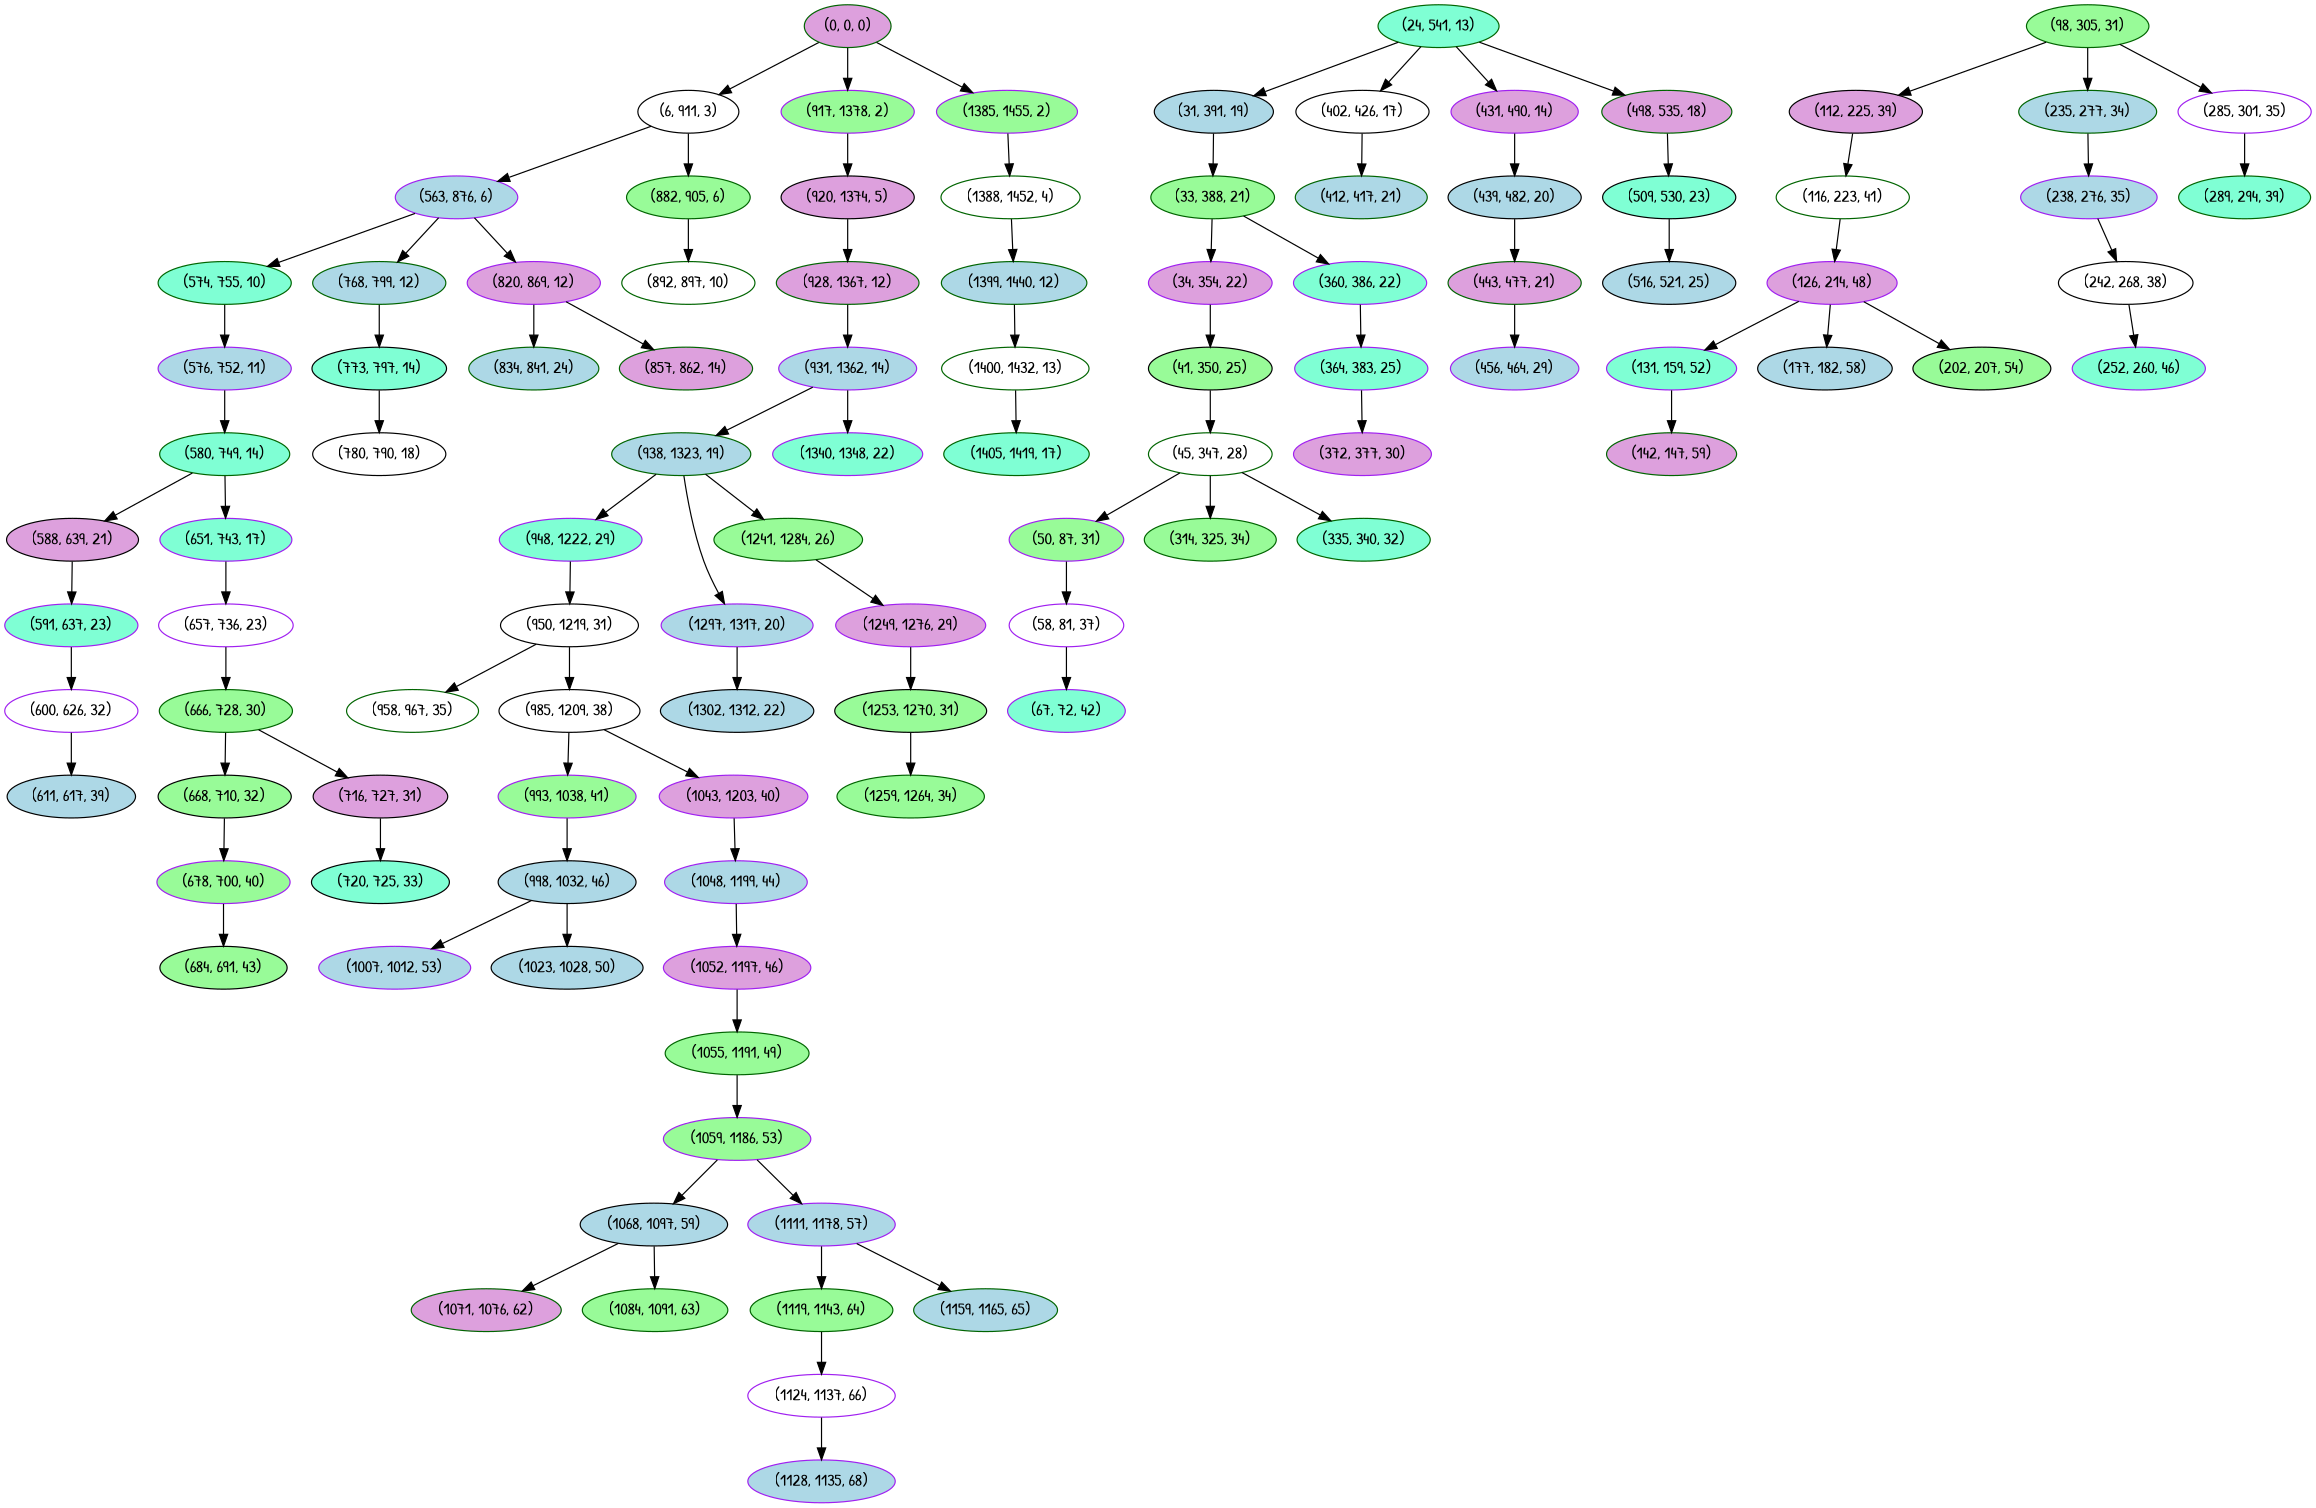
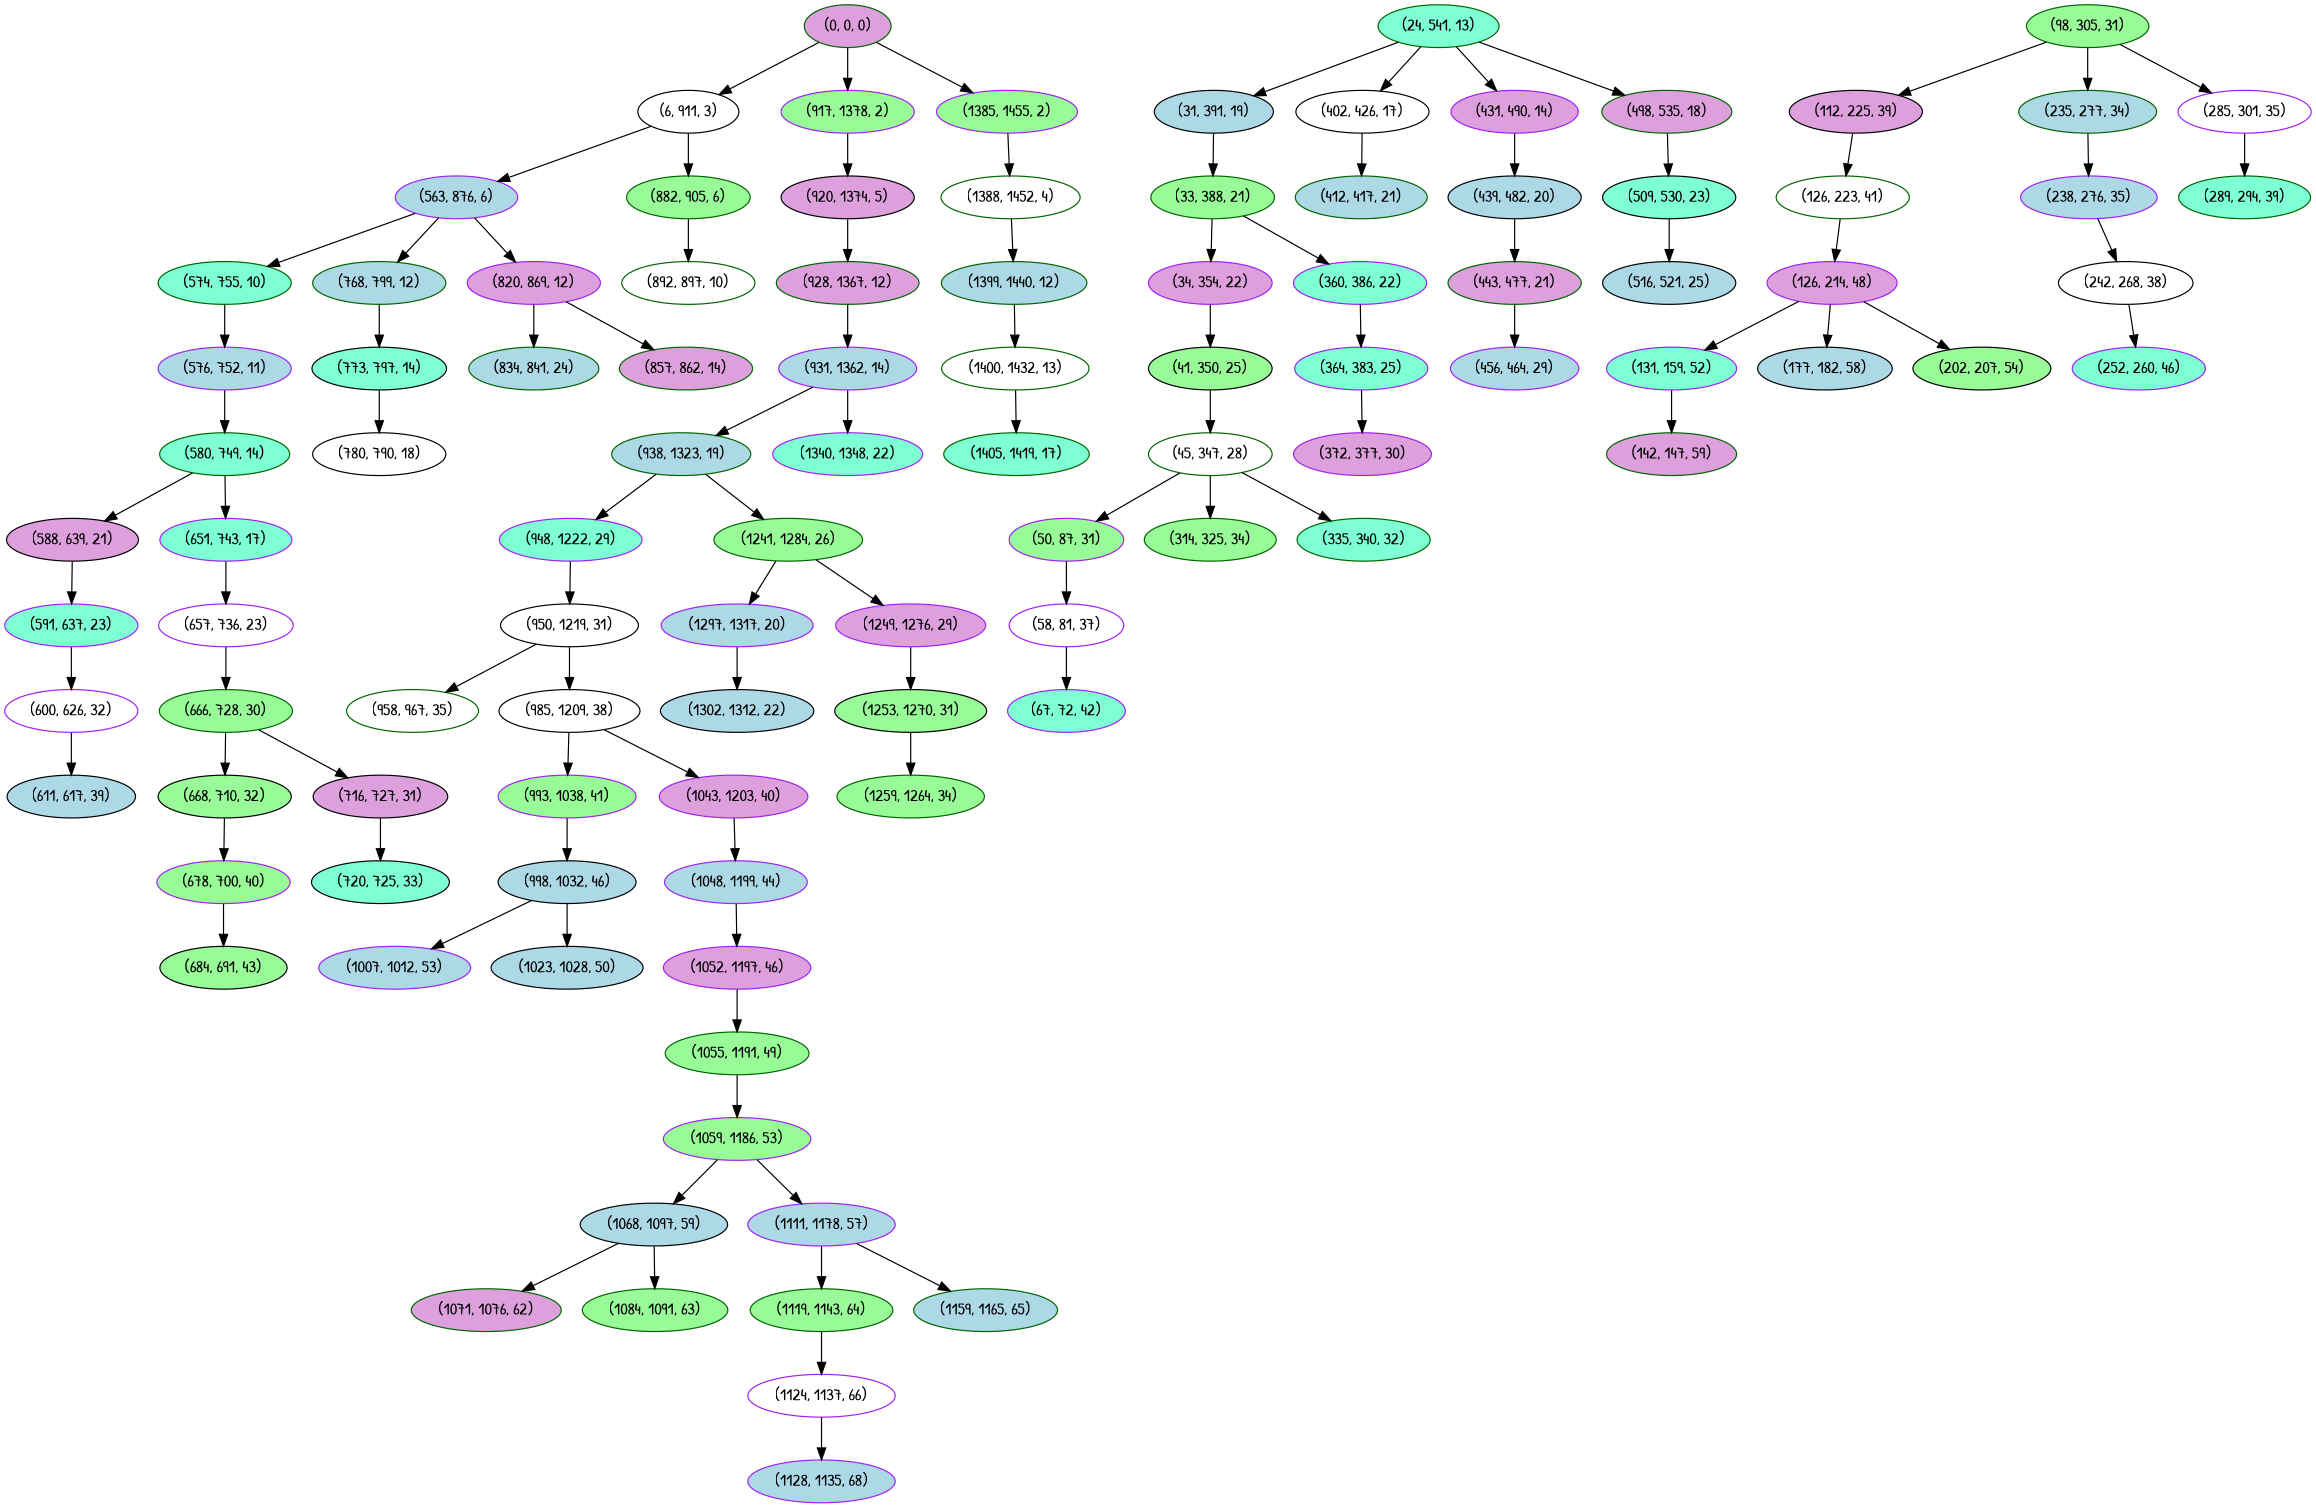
(1843, 197) -> (1843, 197)
(696, 536) -> (766, 577)
